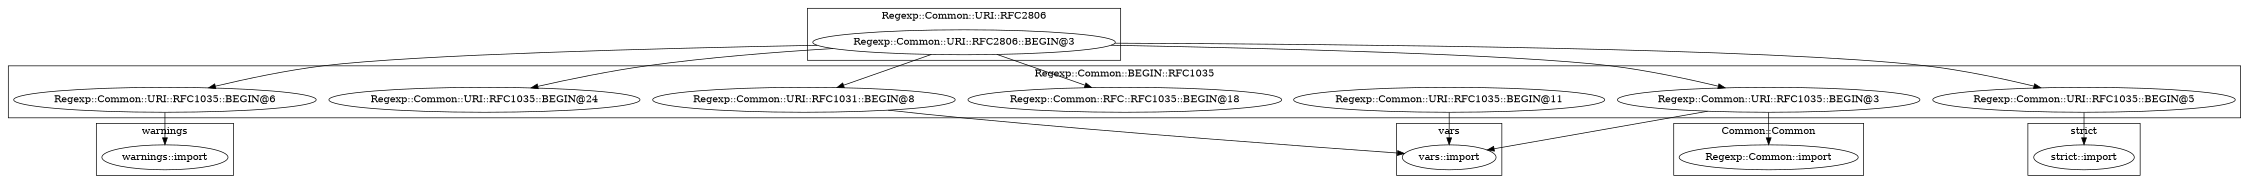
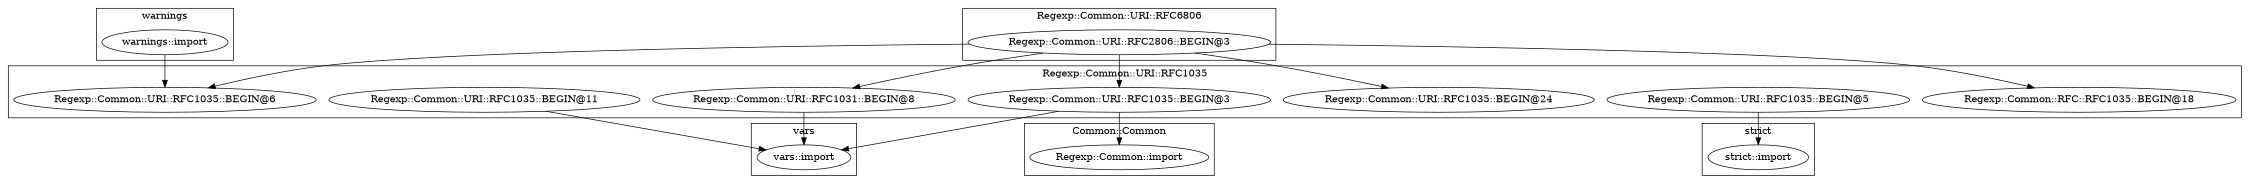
(964, 16) -> (1119, 16)
(1576, 49) -> none
(1124, 74) -> (1125, 74)
(165, 128) -> (165, 70)
